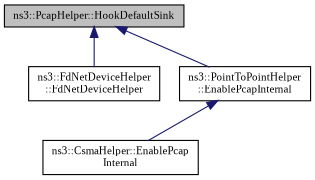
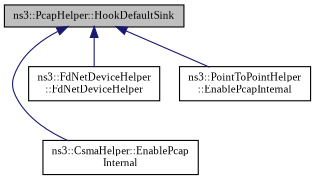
(178, 123) -> (13, 90)
